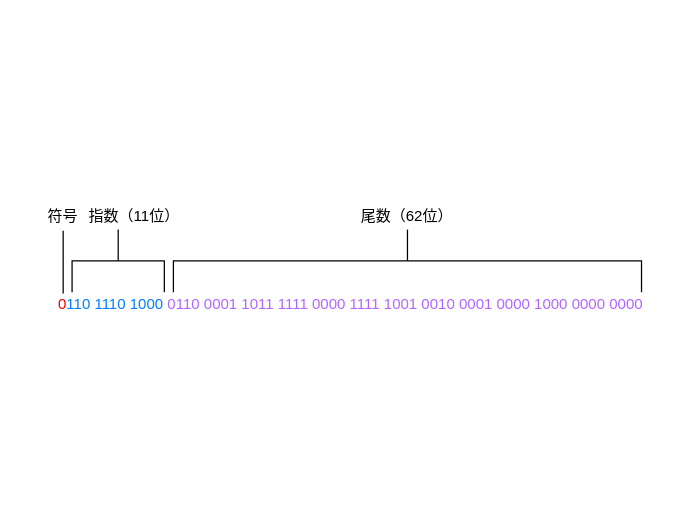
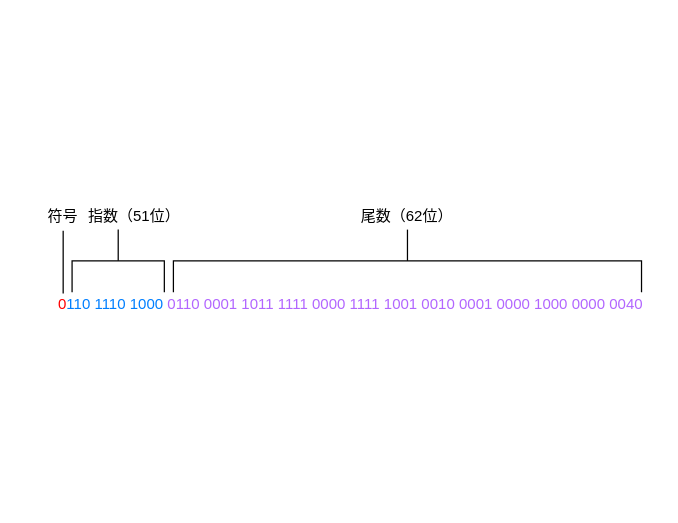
(134, 217) -> (134, 217)
(351, 304) -> (351, 304)
